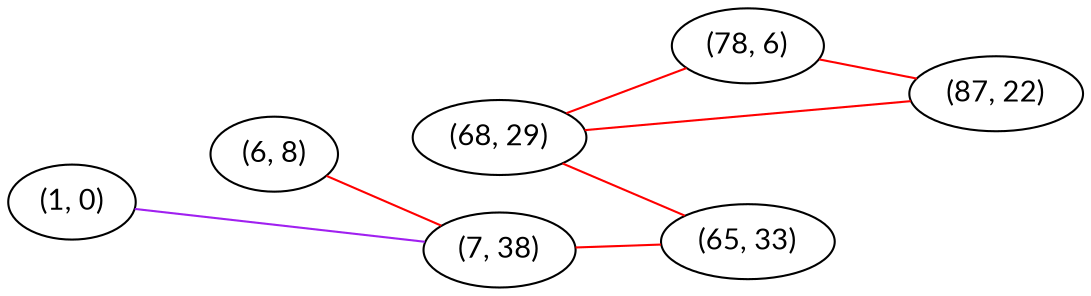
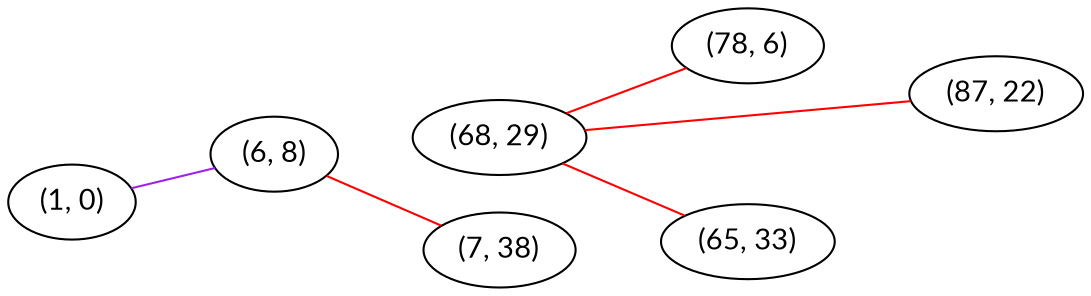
(868, 69) -> none
(280, 225) -> (173, 178)
(618, 246) -> none
